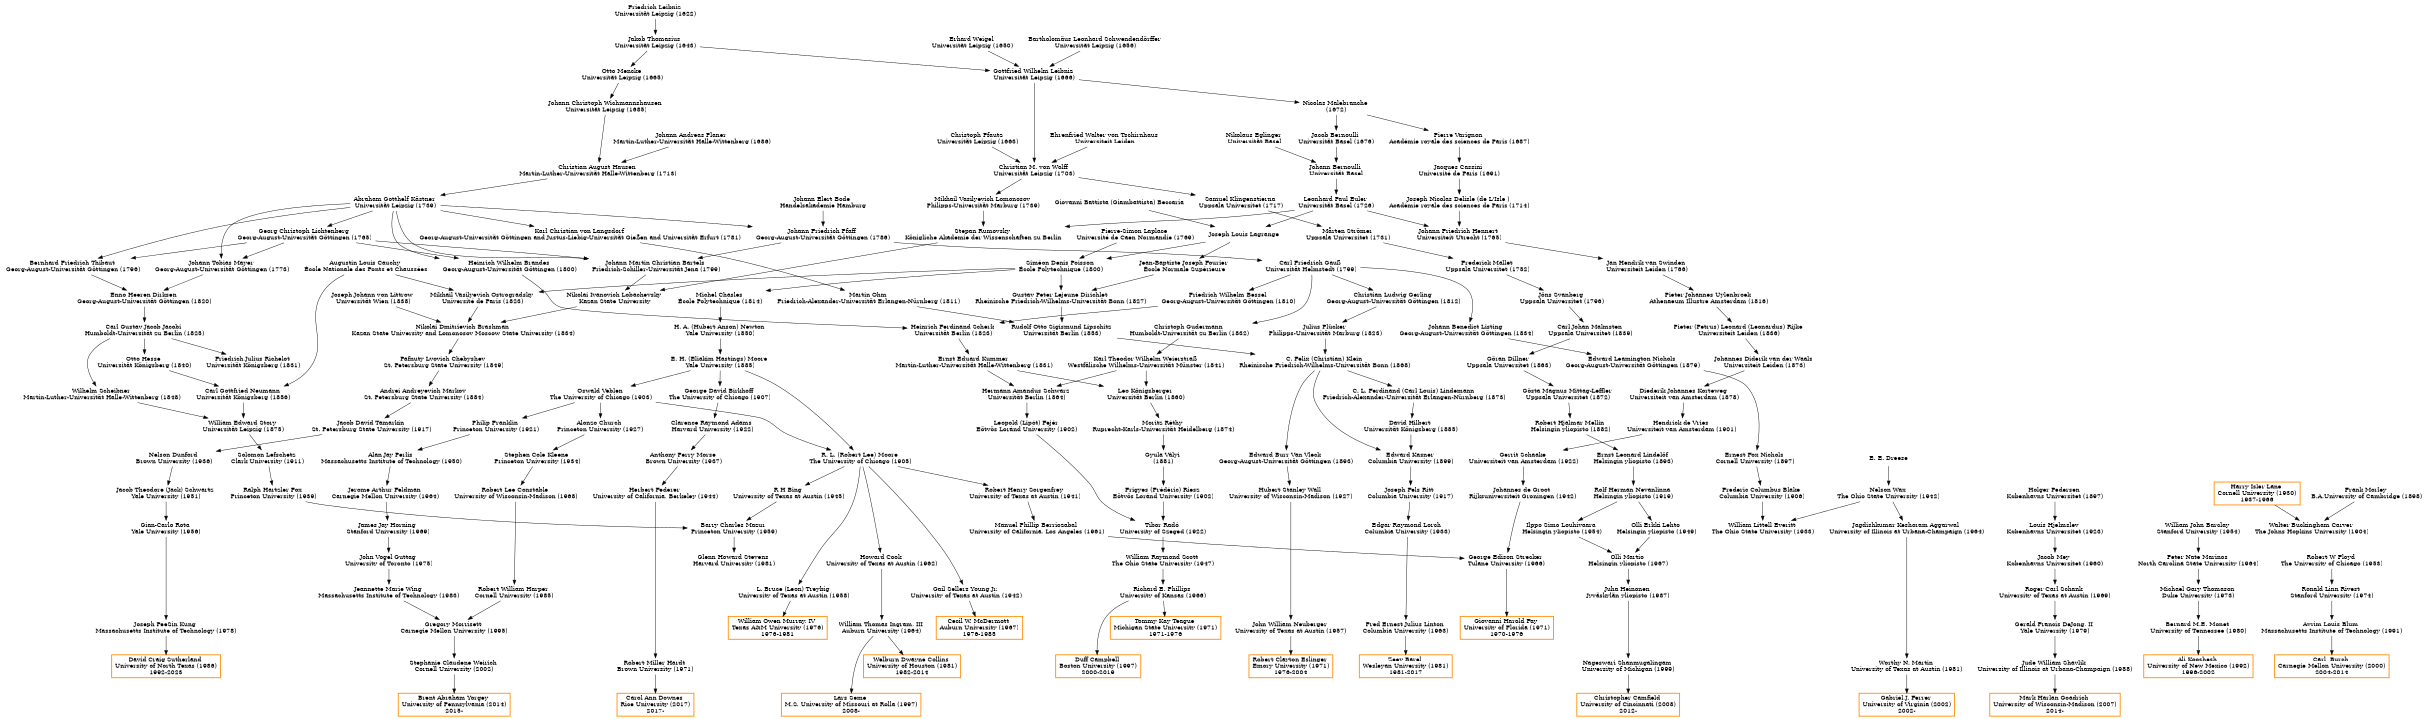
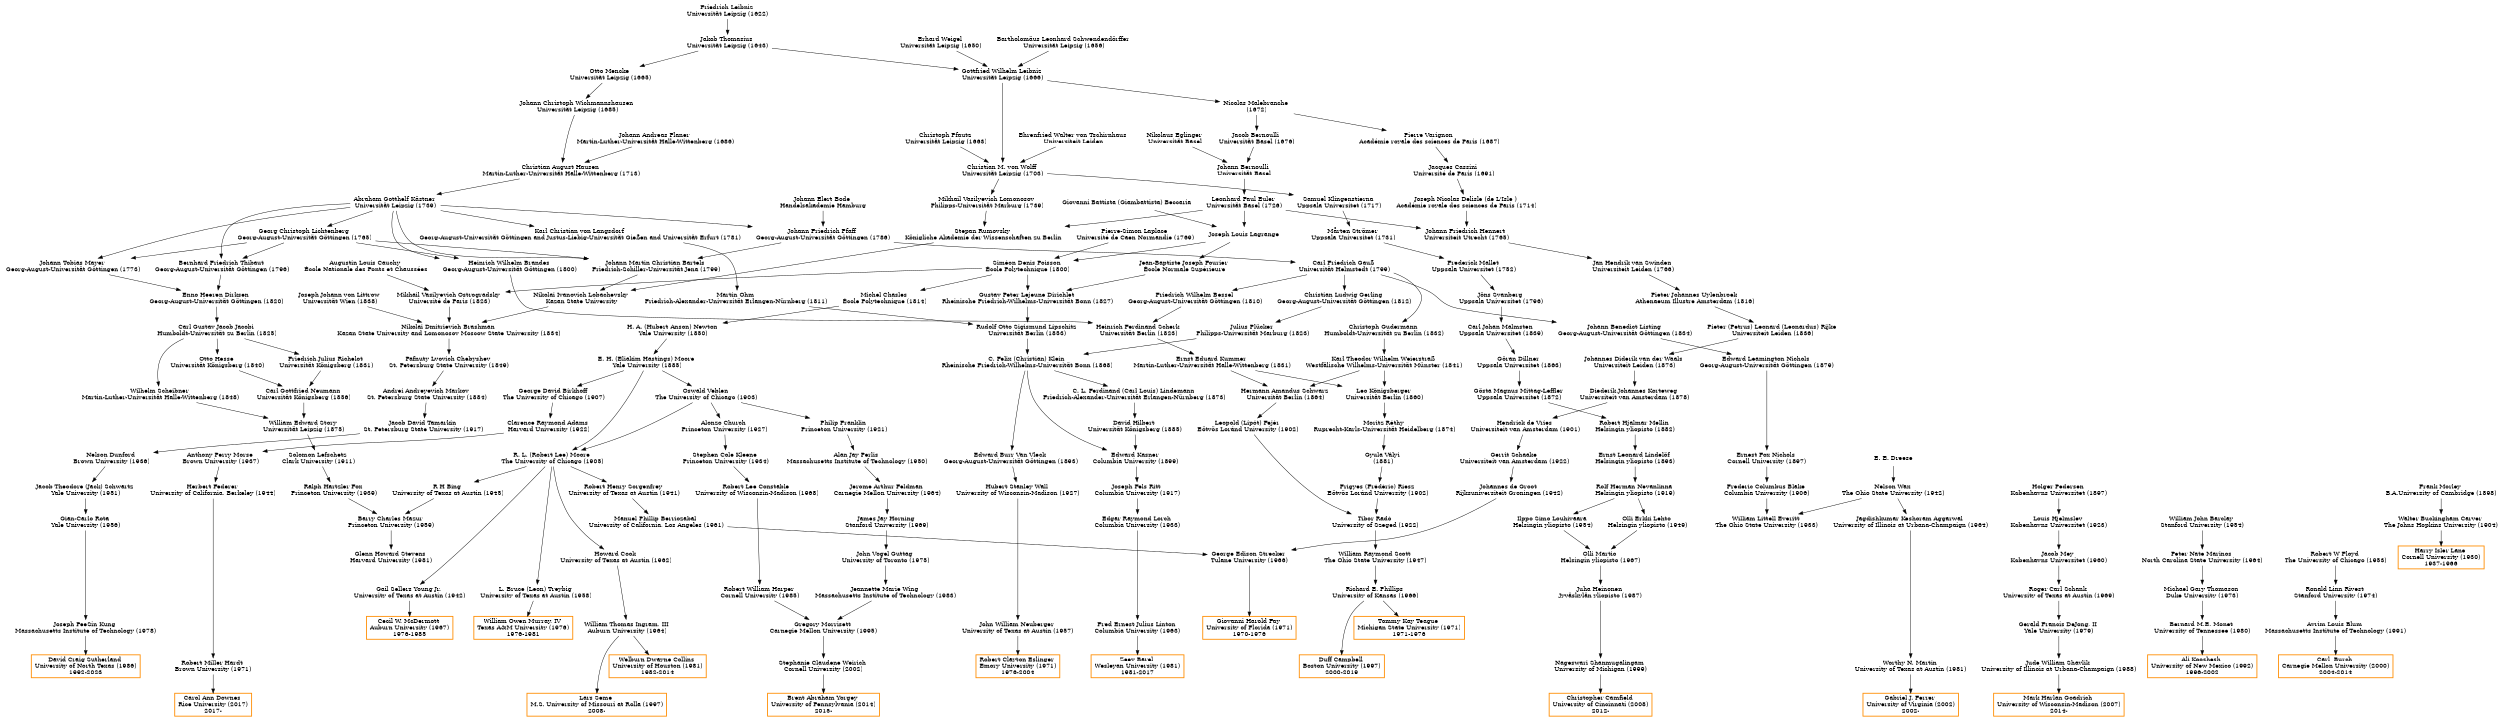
(317, 330) -> (316, 377)
(2285, 512) -> (2441, 536)
